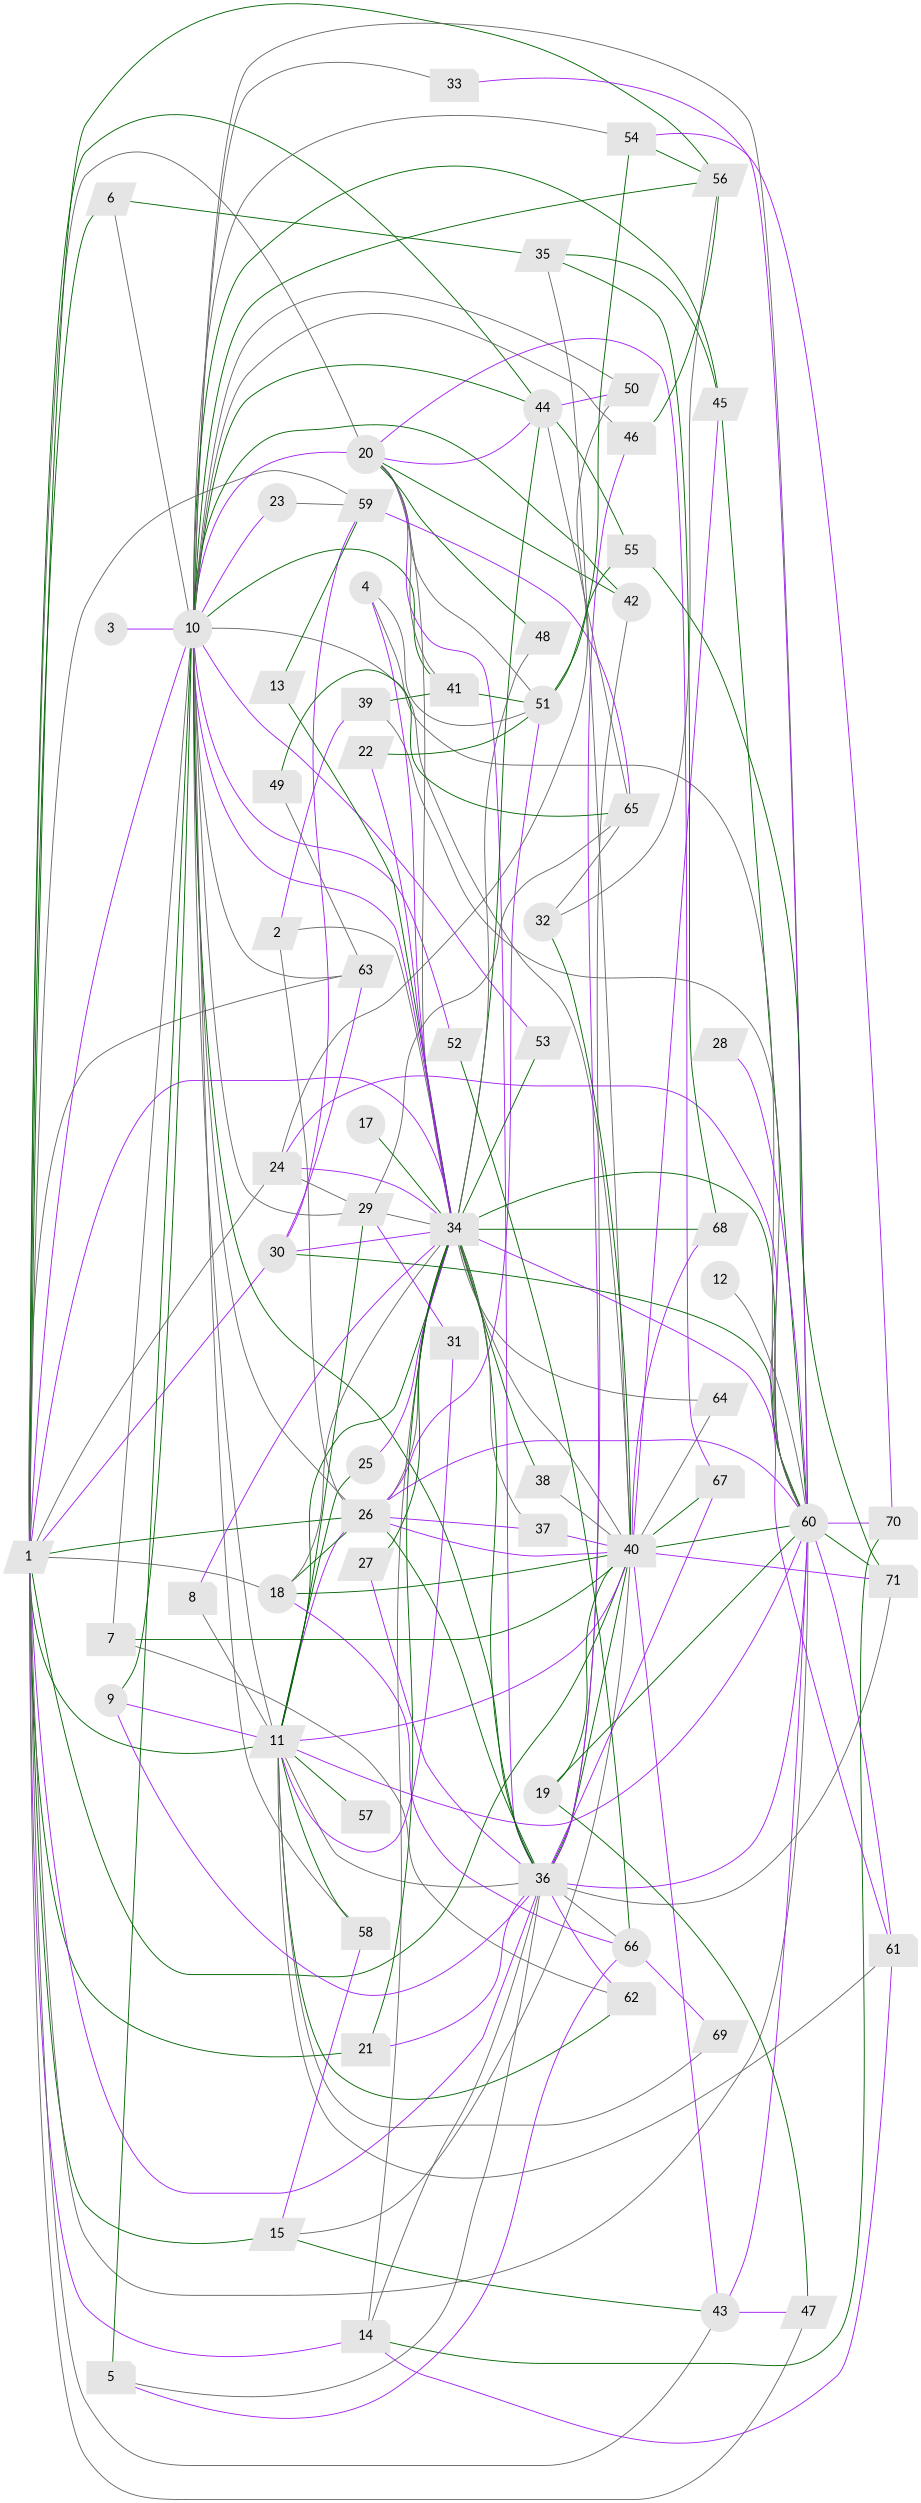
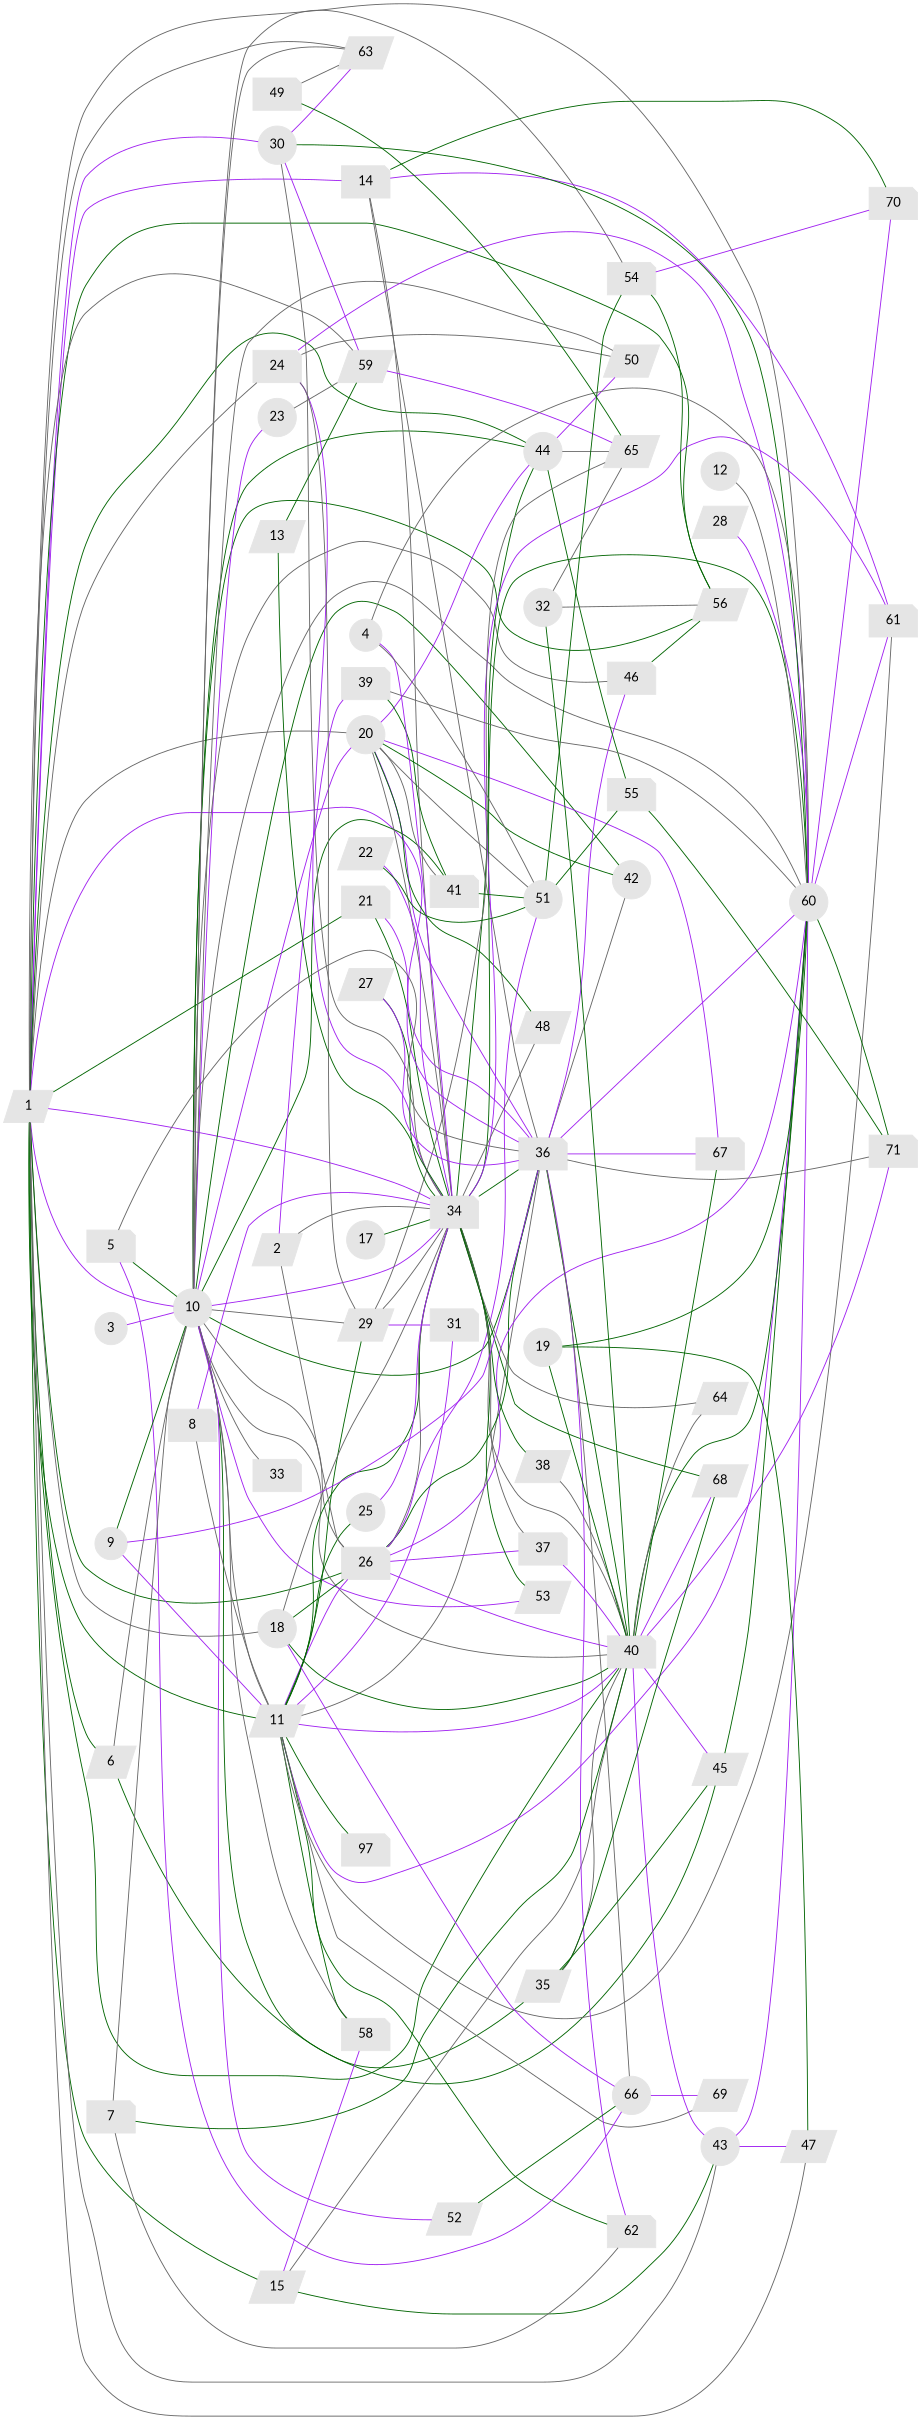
(788, 683) -> none
(367, 1241) -> (311, 701)
(366, 1817) -> (366, 1850)
